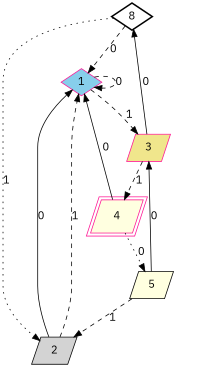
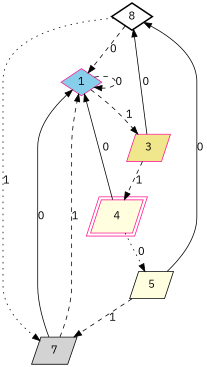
(150, 220) -> (197, 143)
(54, 351) -> (54, 351)
